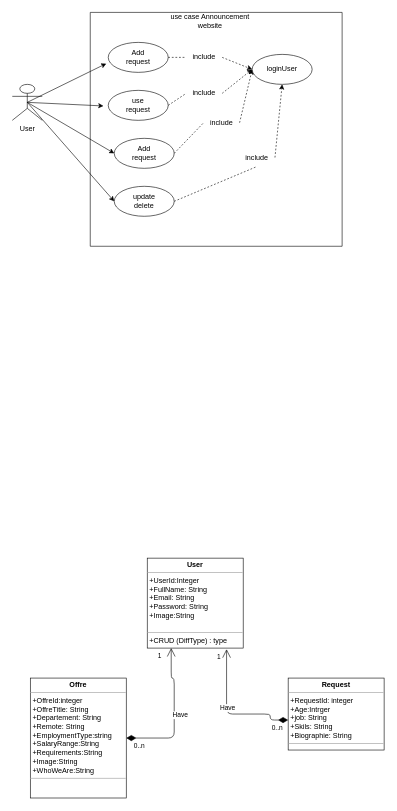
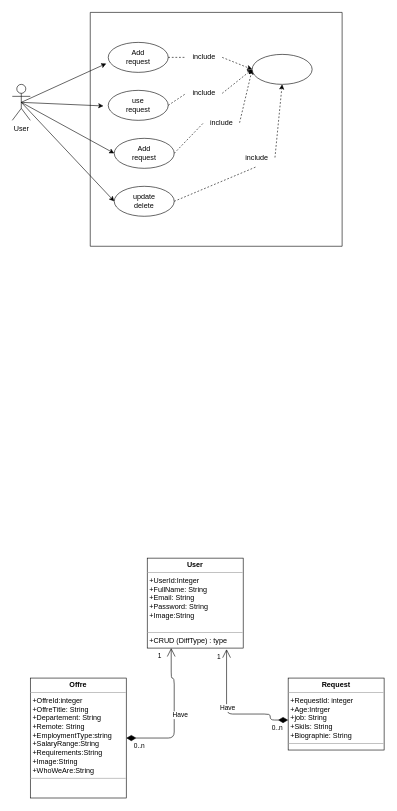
(210, 21) -> none
(282, 69) -> none
(27, 102) -> (21, 102)
